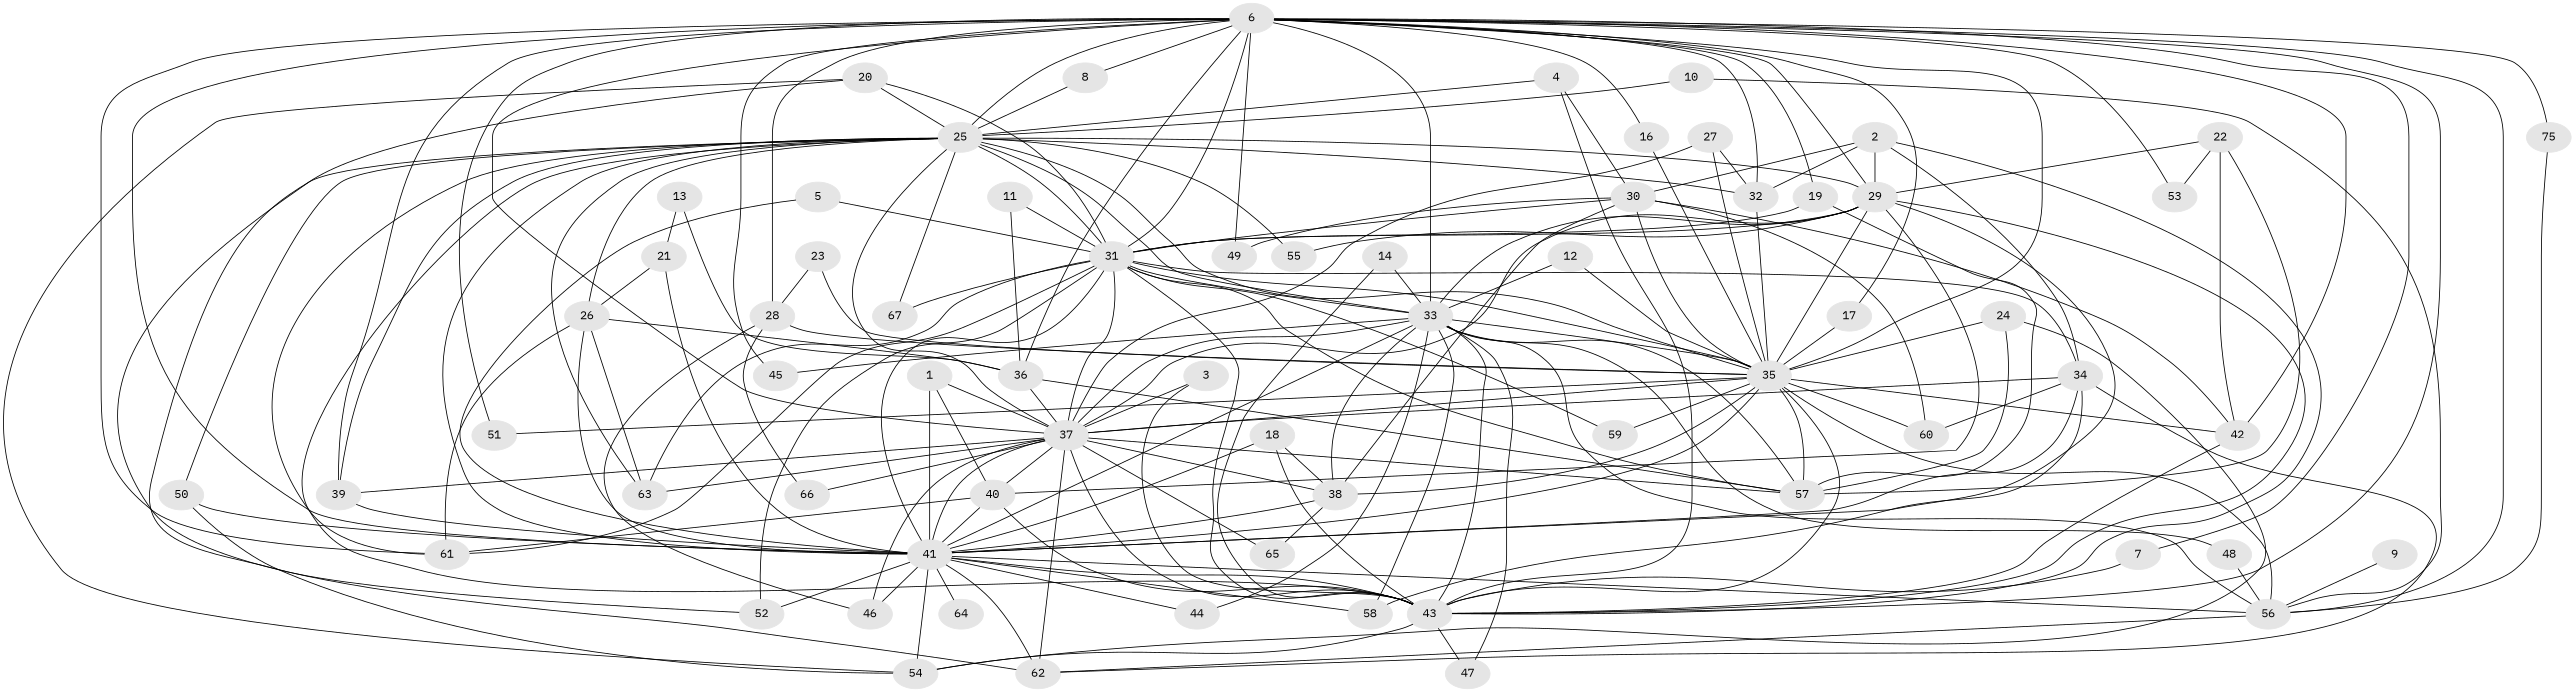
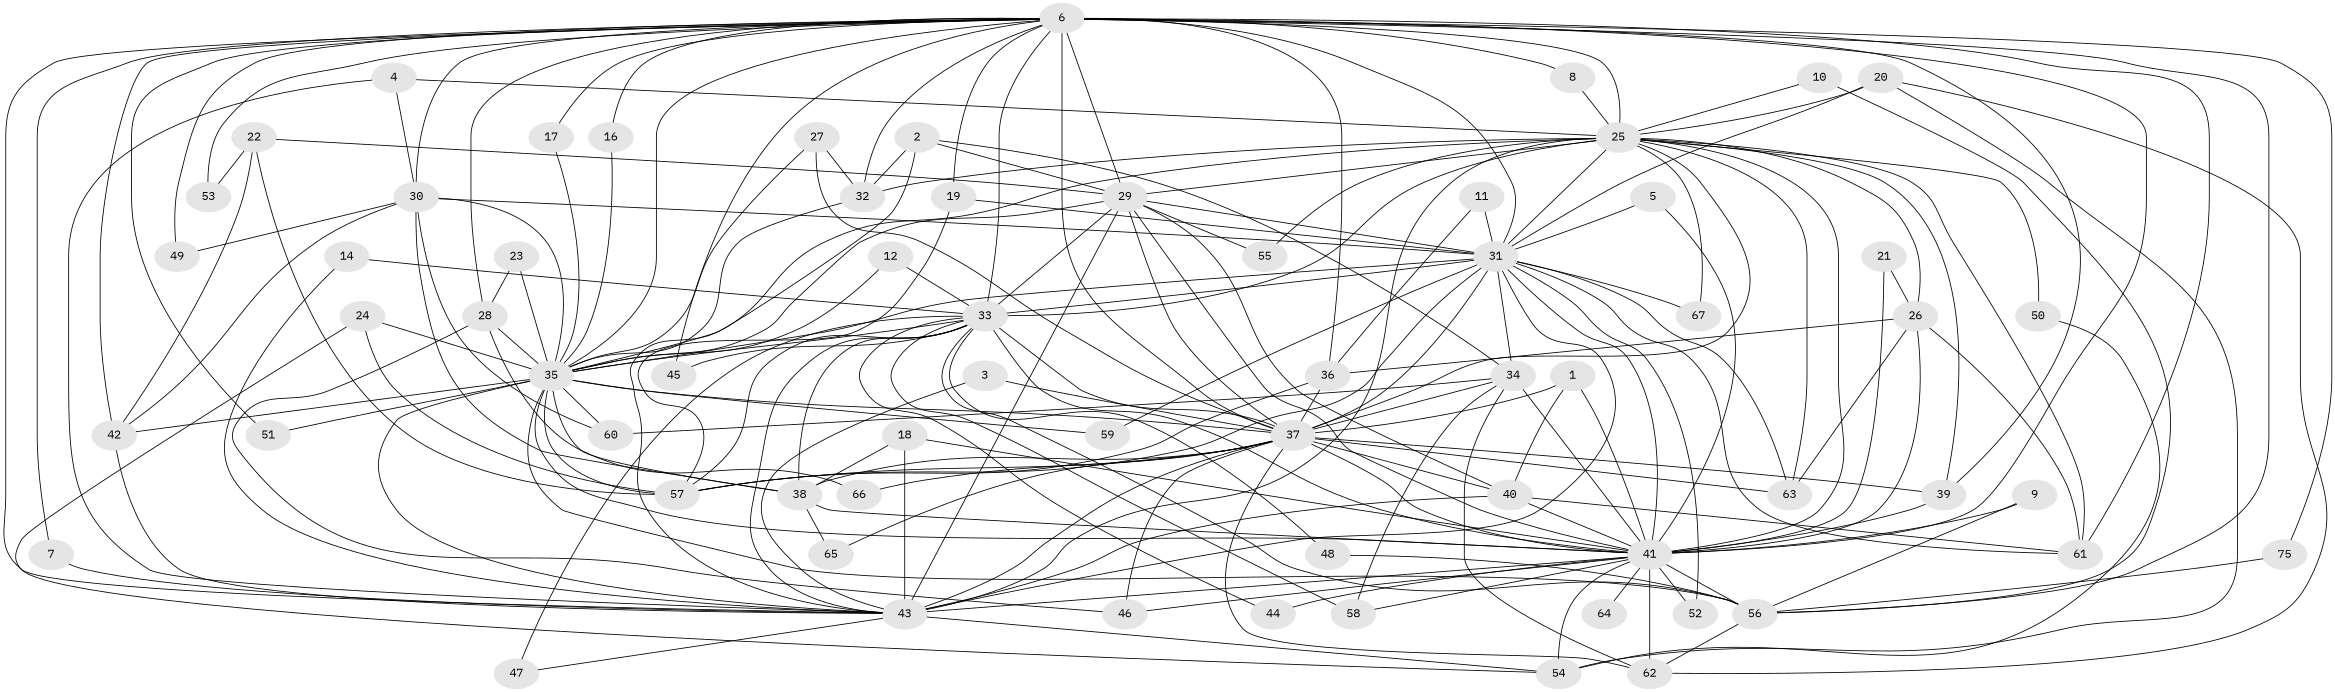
(1769, 164) -> (505, 49)
(680, 197) -> none
(202, 318) -> none
(374, 530) -> (1846, 539)
